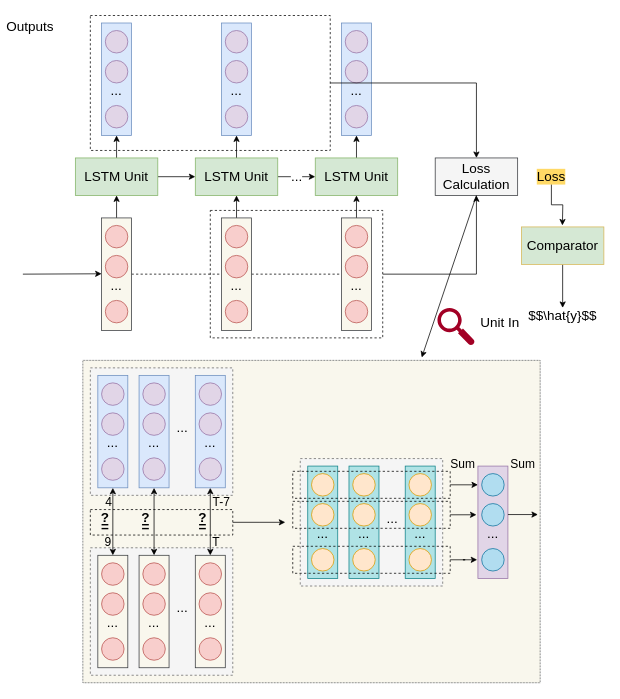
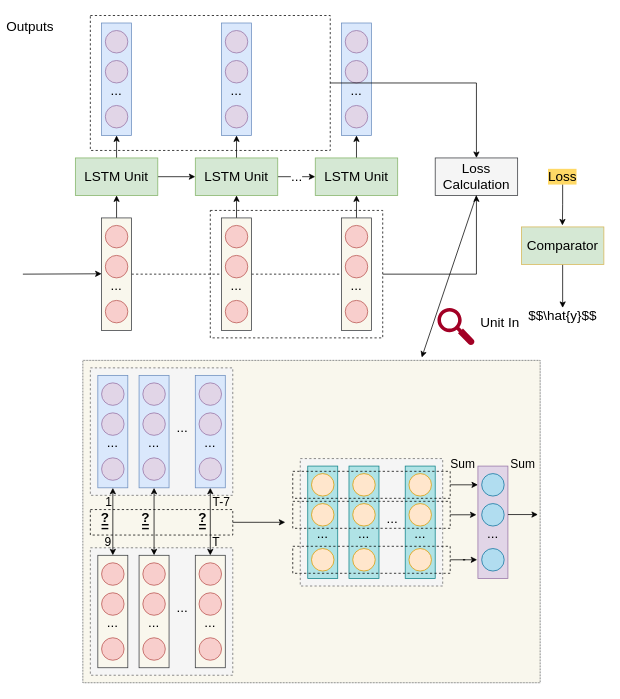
(552, 177) -> (563, 177)
(109, 502) -> (109, 502)
